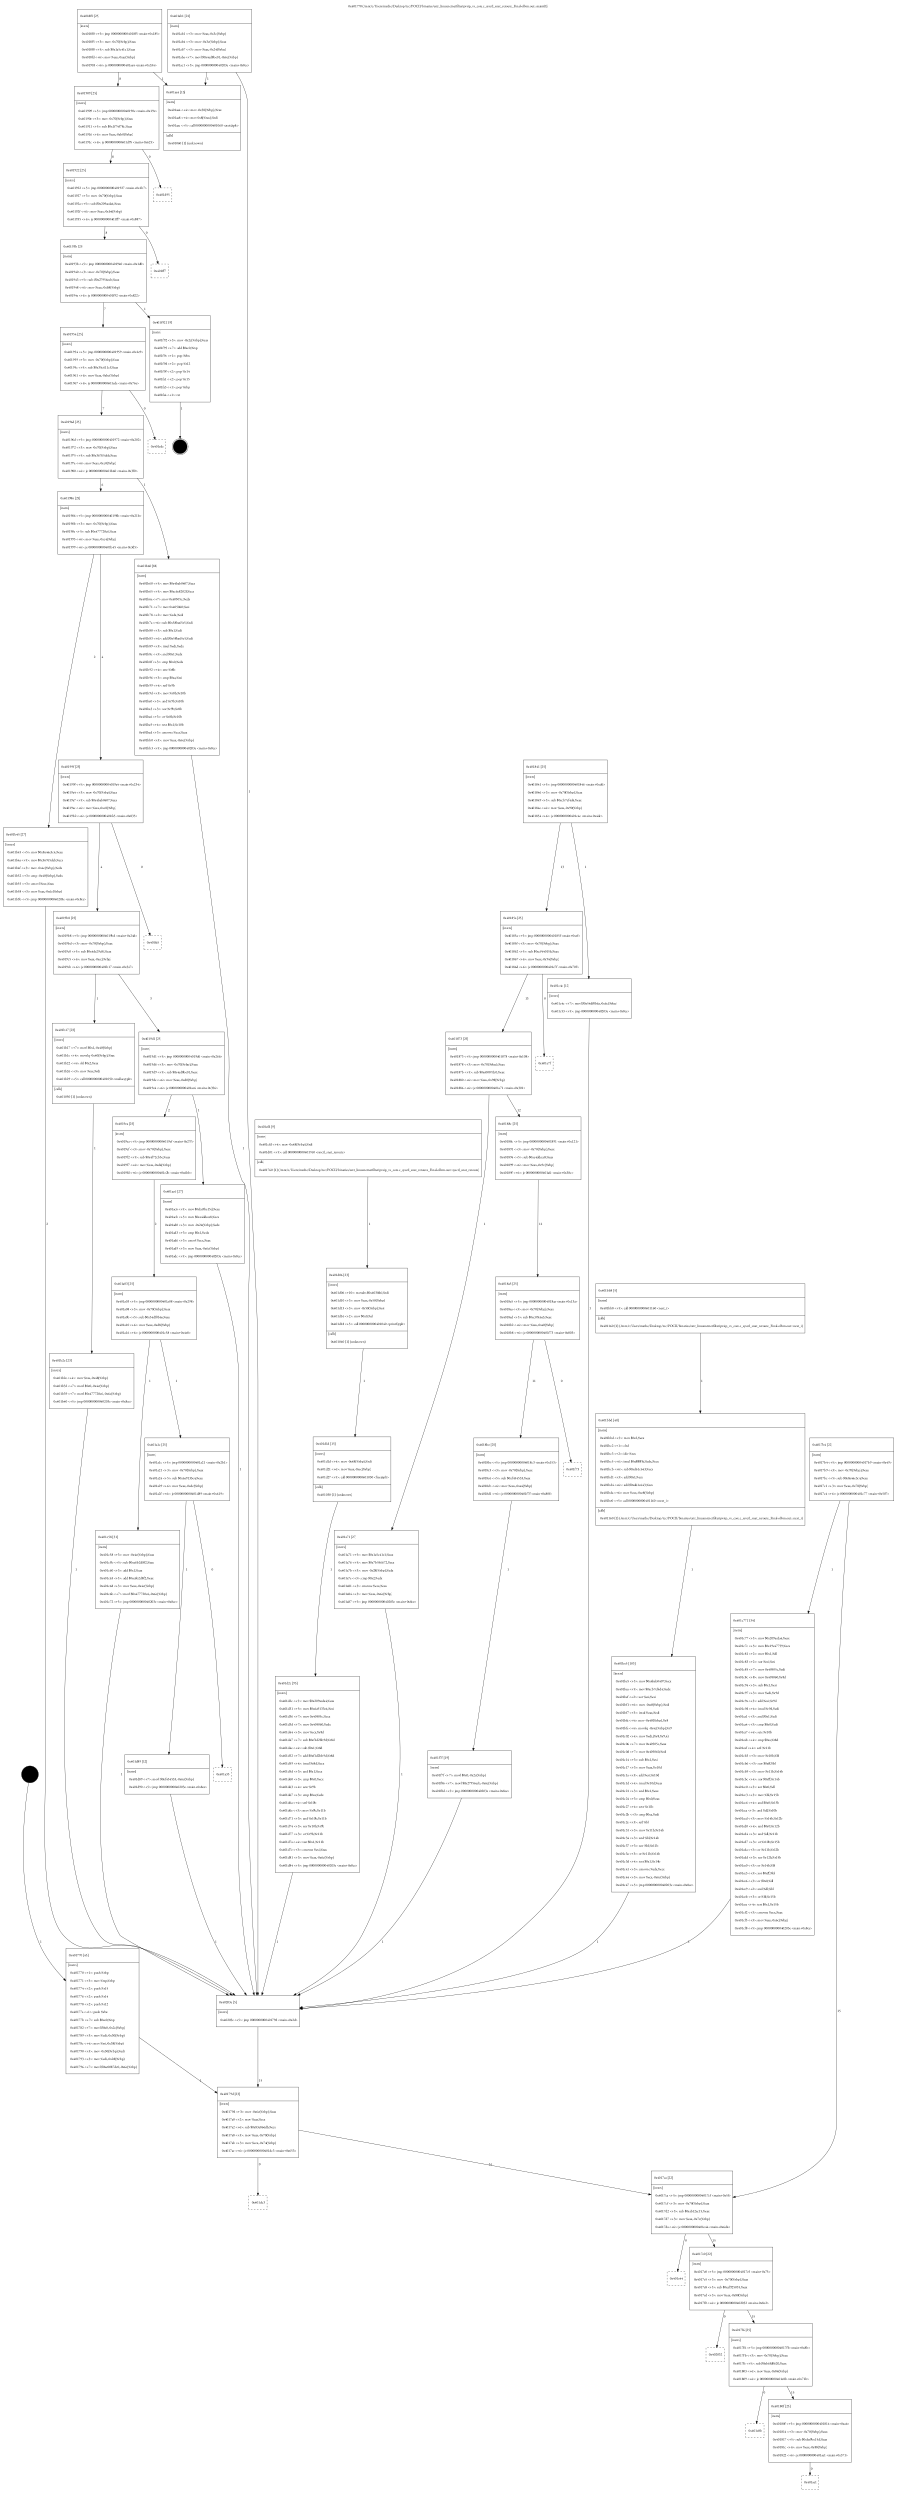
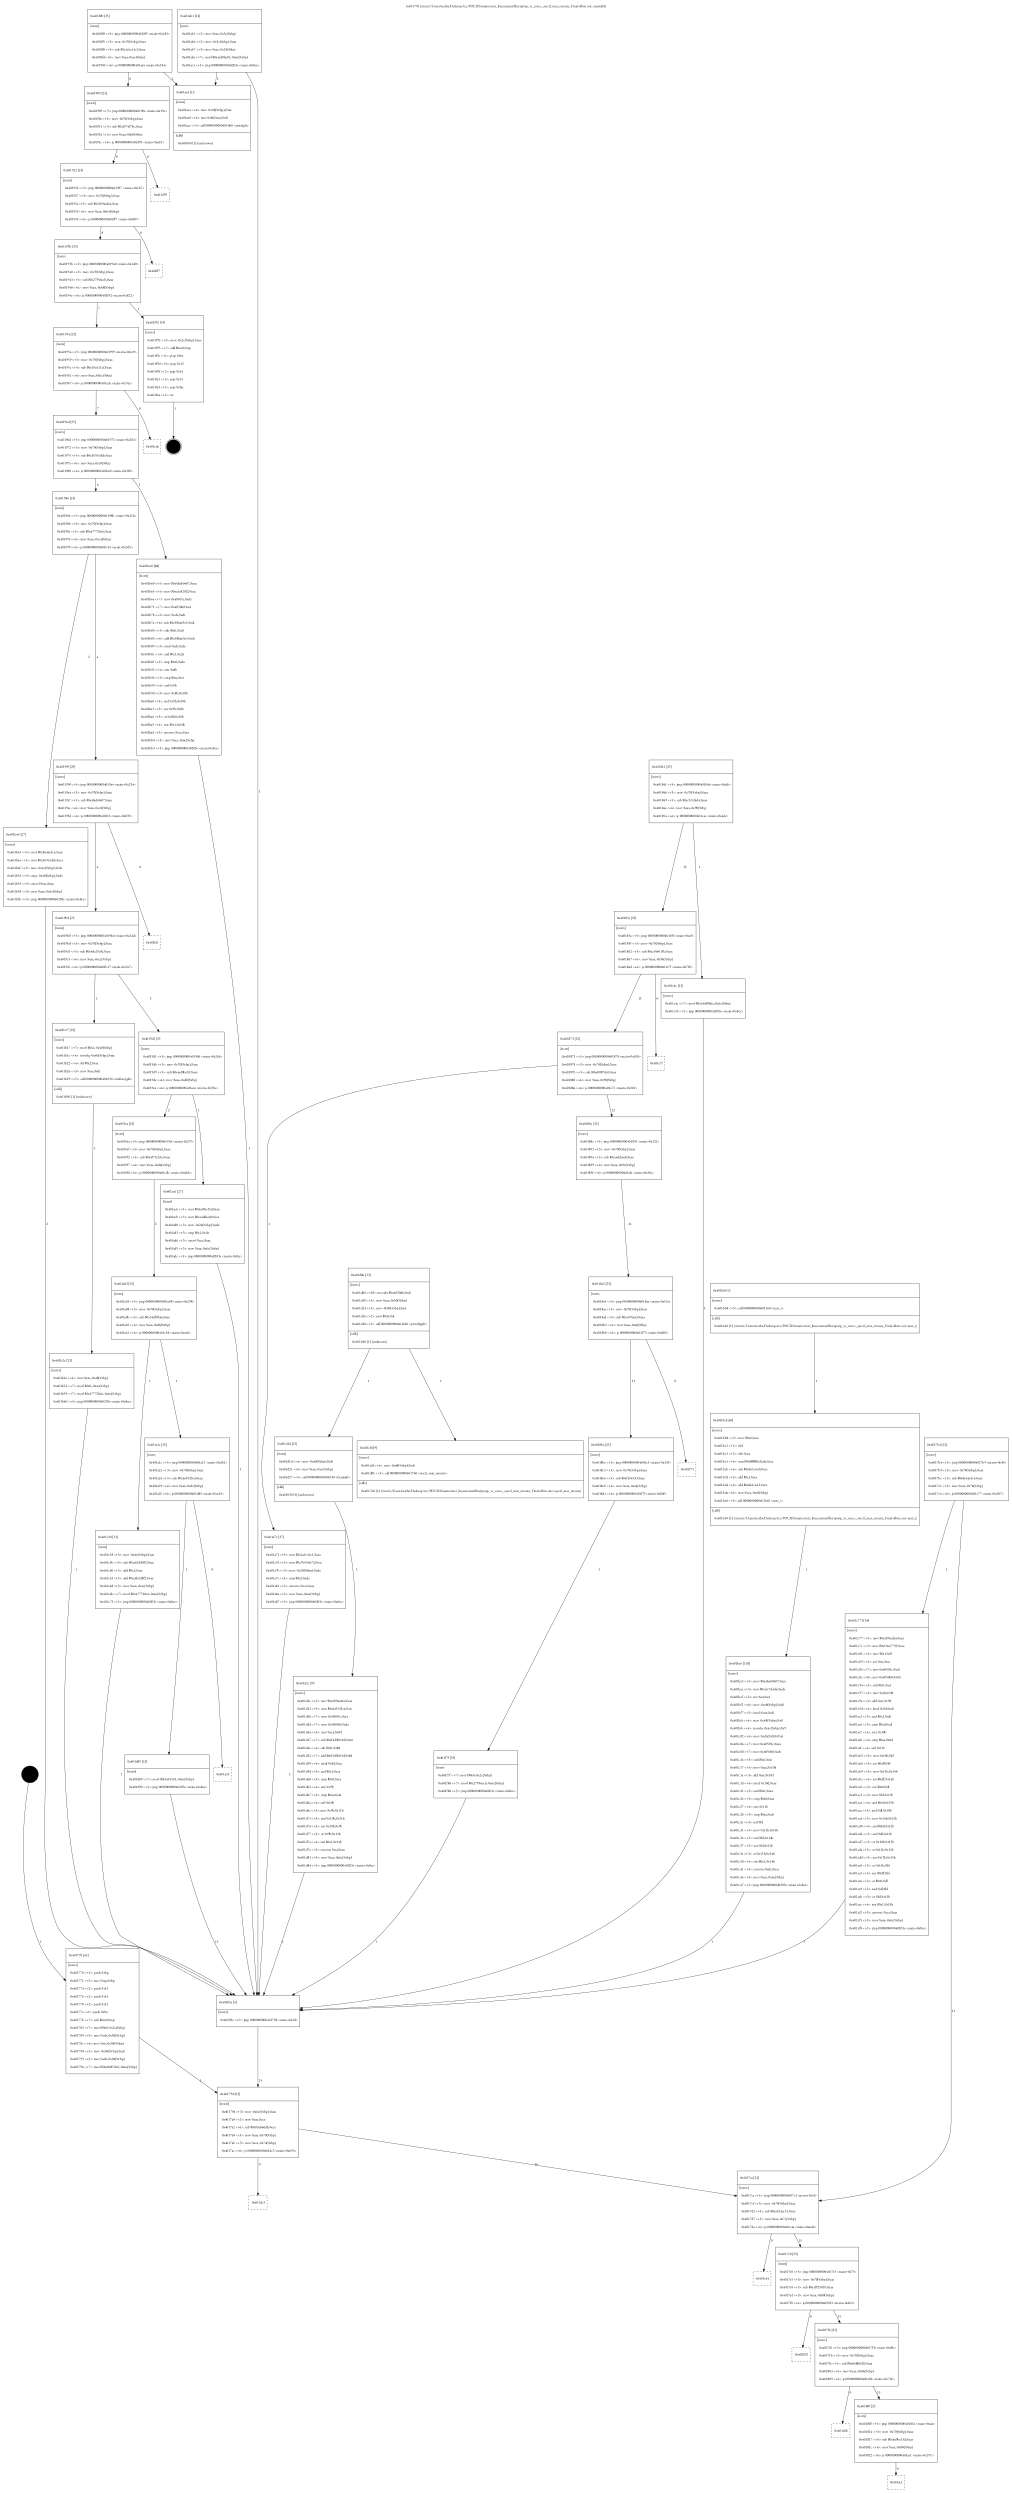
(368, 1221) -> (432, 1394)
(215, 1942) -> (216, 1942)
